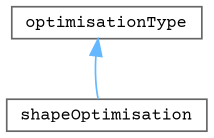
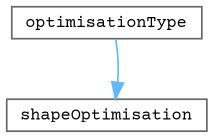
(96, 78) -> (118, 61)
